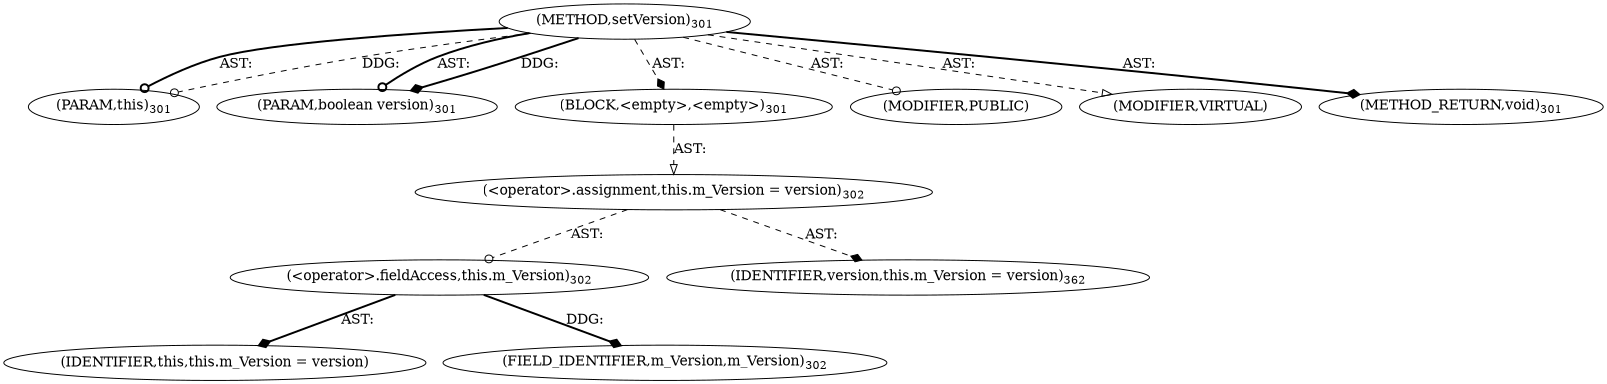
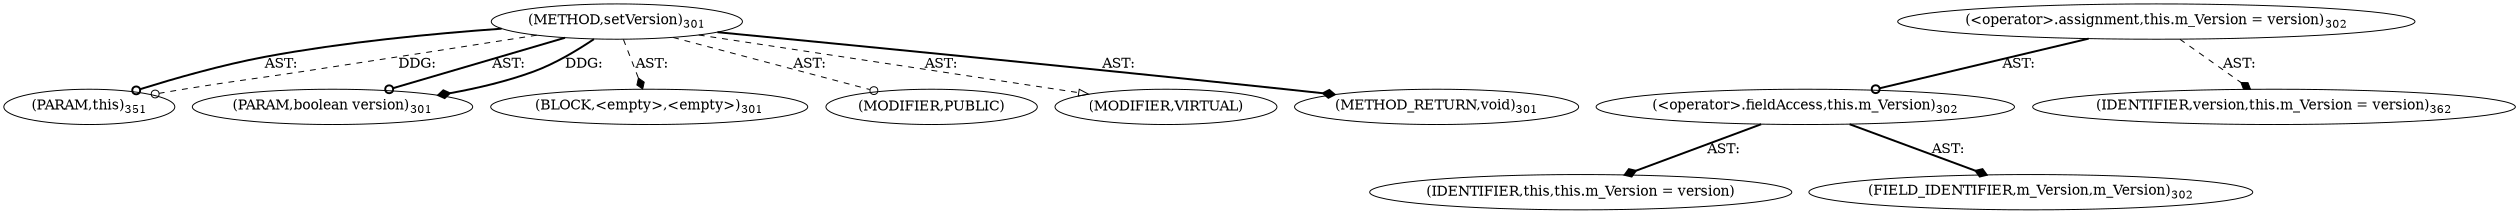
(160, 105) -> (136, 105)
(674, 145) -> none
(560, 234) -> (1984, 63)
(587, 320) -> (1950, 150)
